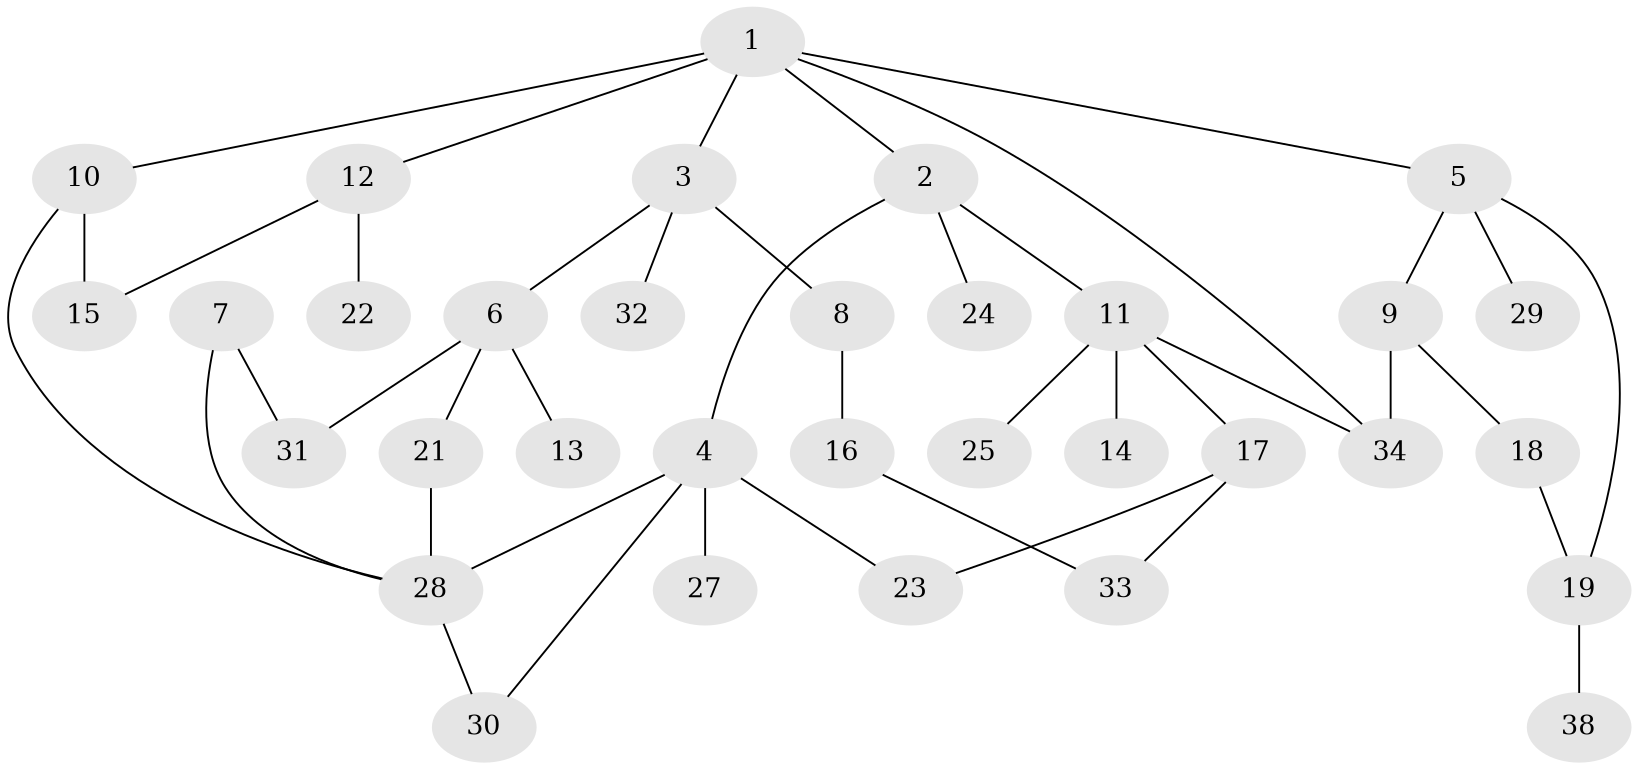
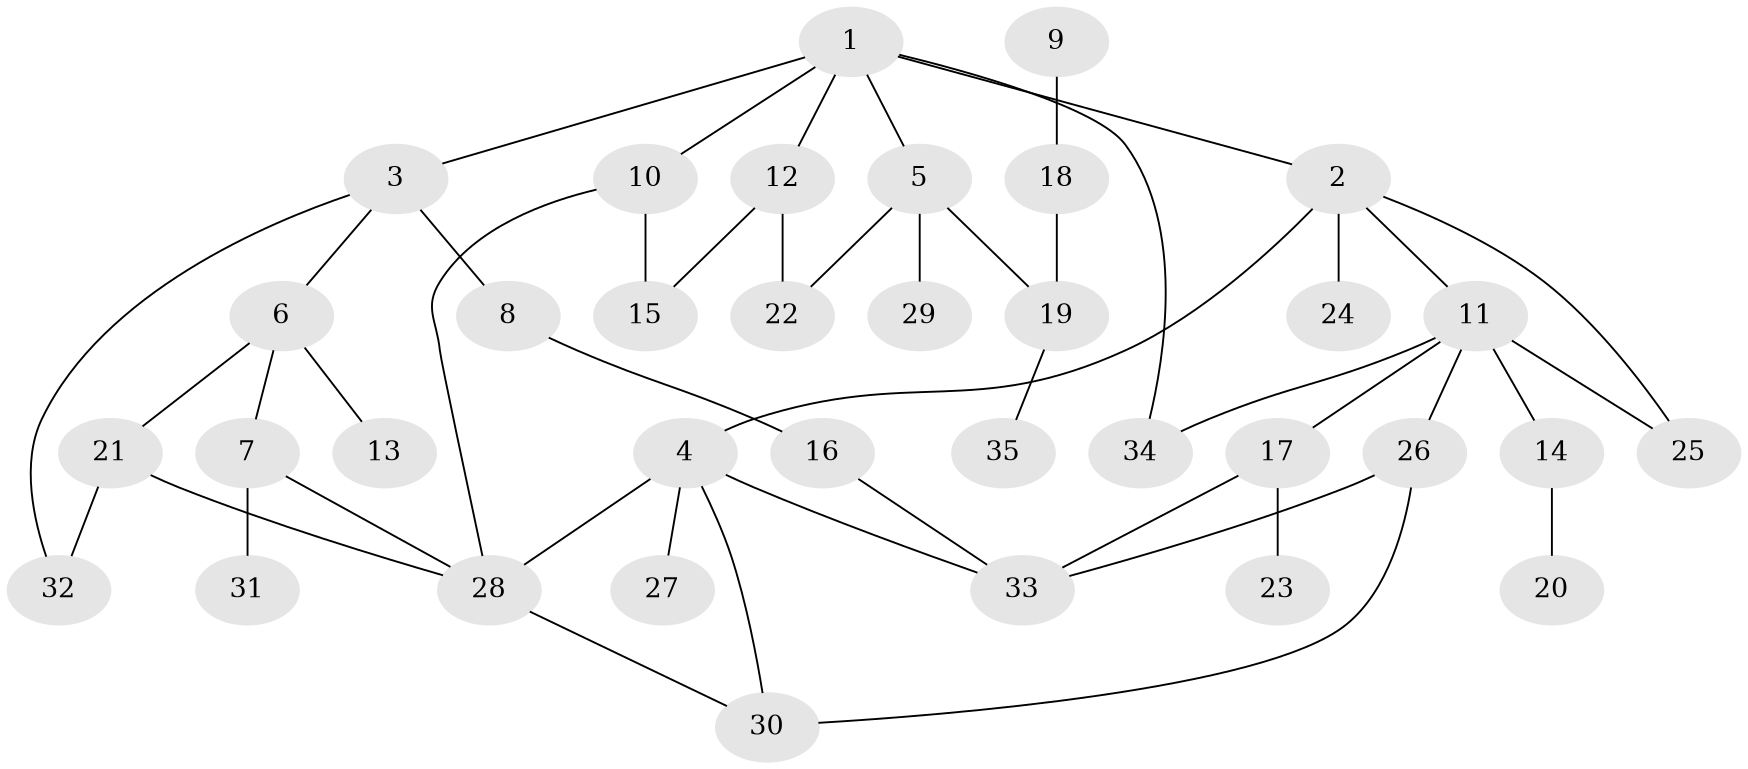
(1425, 248) -> (851, 247)
none -> (1546, 283)
(395, 385) -> (265, 385)
(1391, 385) -> none
none -> (1415, 453)
none -> (85, 521)
(808, 522) -> (851, 526)
none -> (1552, 590)
(1579, 727) -> (1003, 453)
